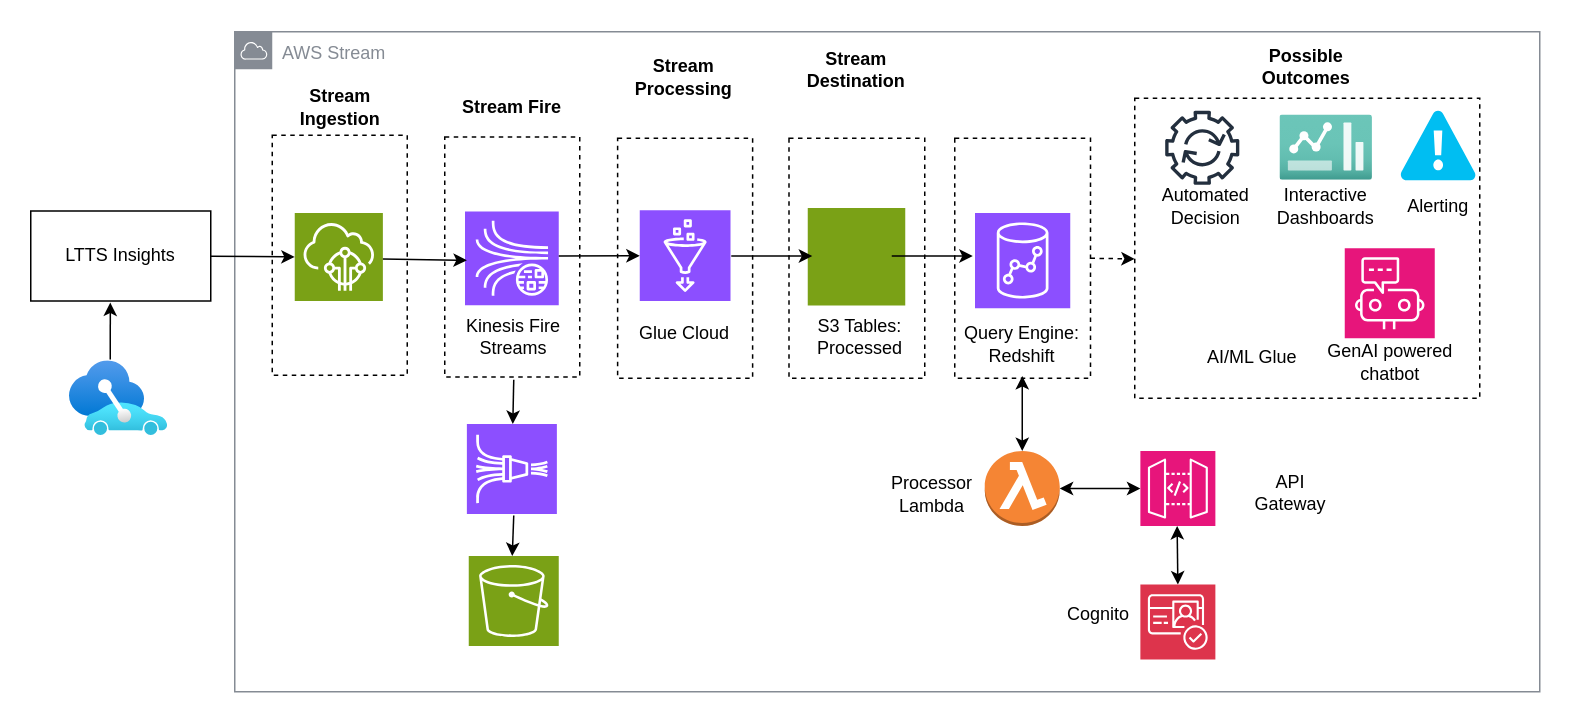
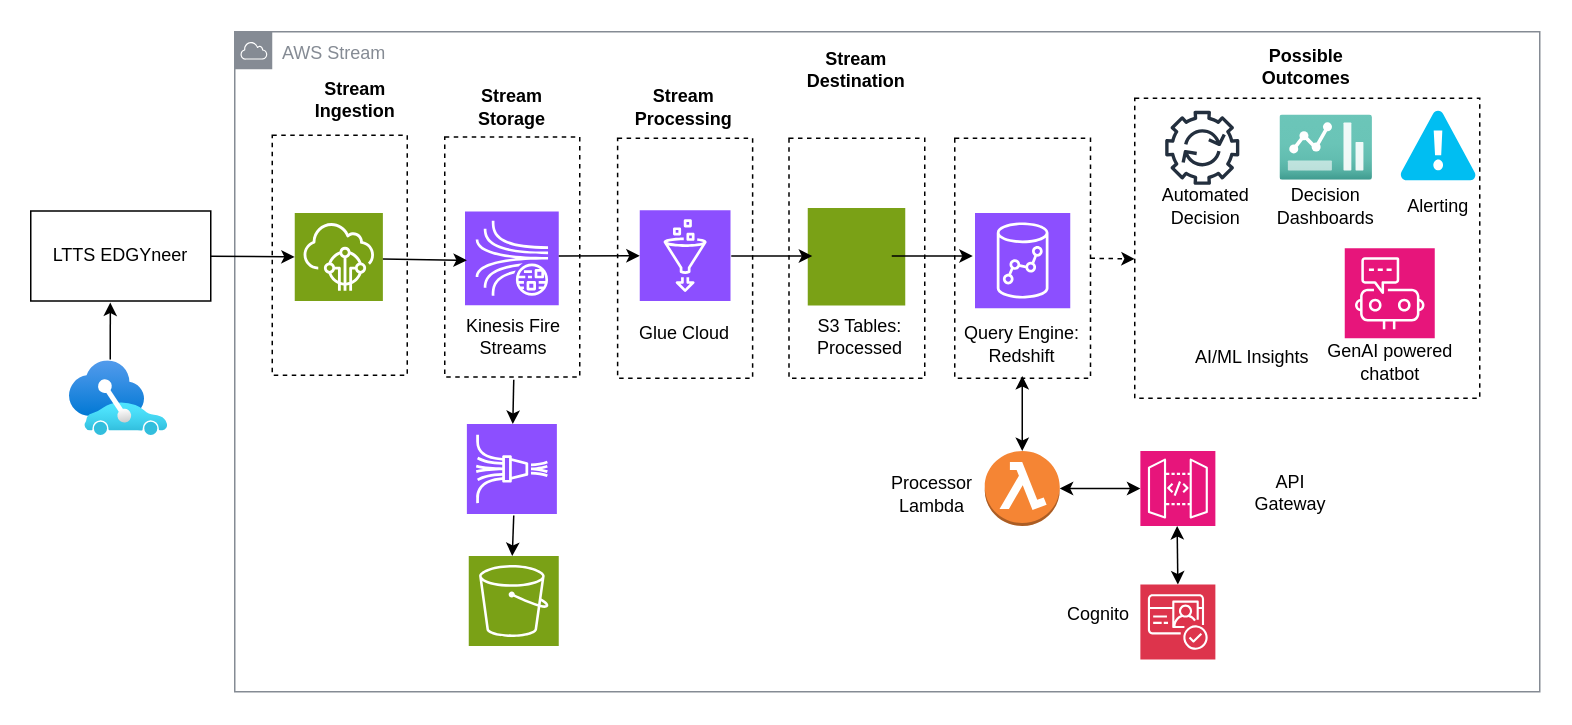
(684, 78) -> (684, 108)
(512, 107) -> (512, 107)
(340, 108) -> (355, 100)
(1326, 206) -> (1326, 206)
(121, 256) -> (121, 256)
(1253, 358) -> (1253, 358)
